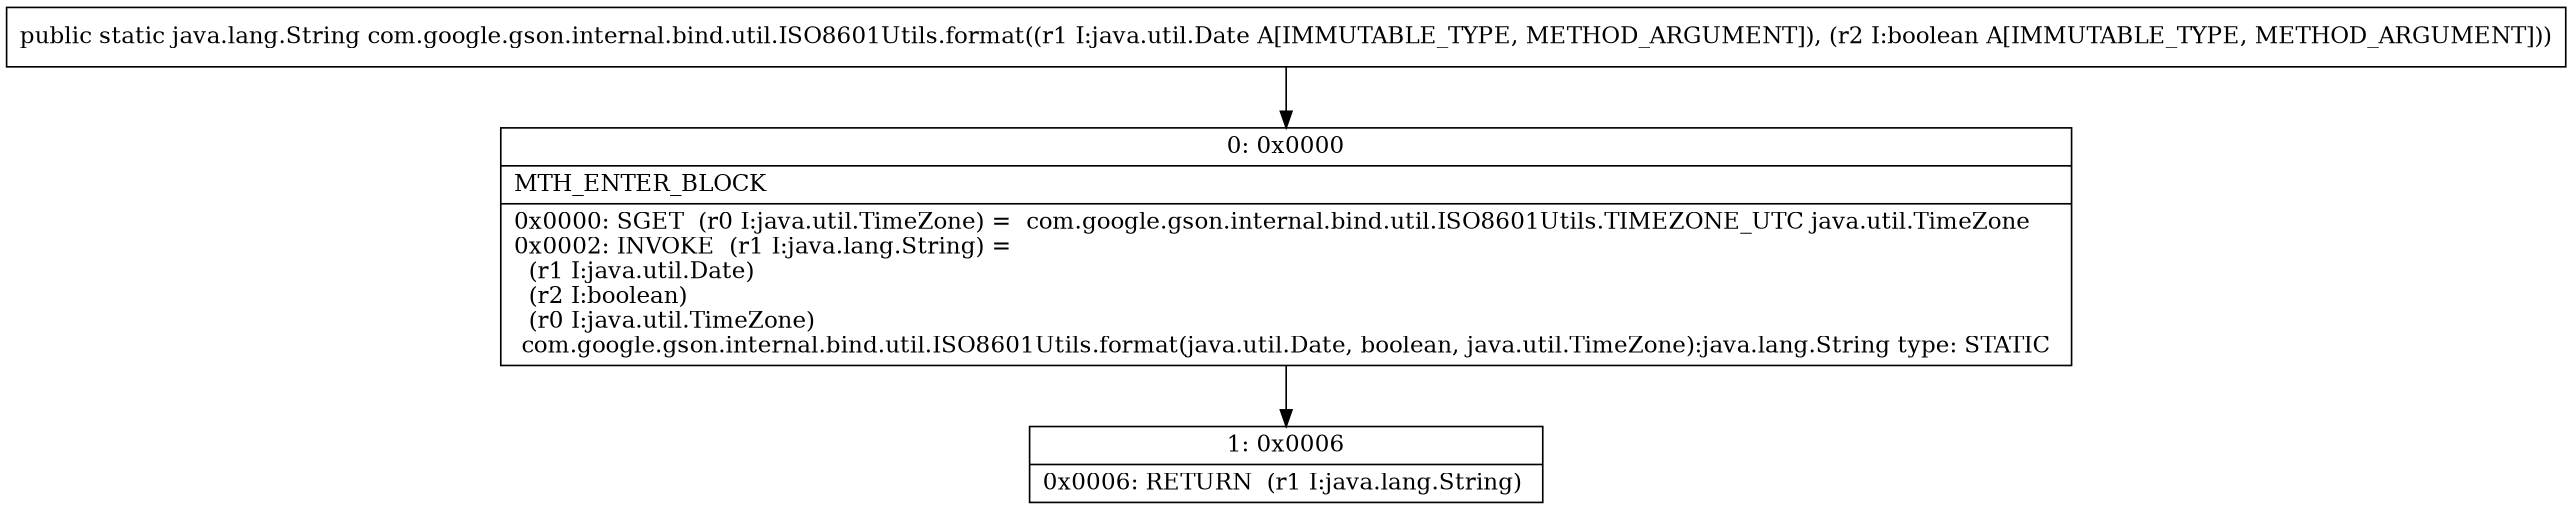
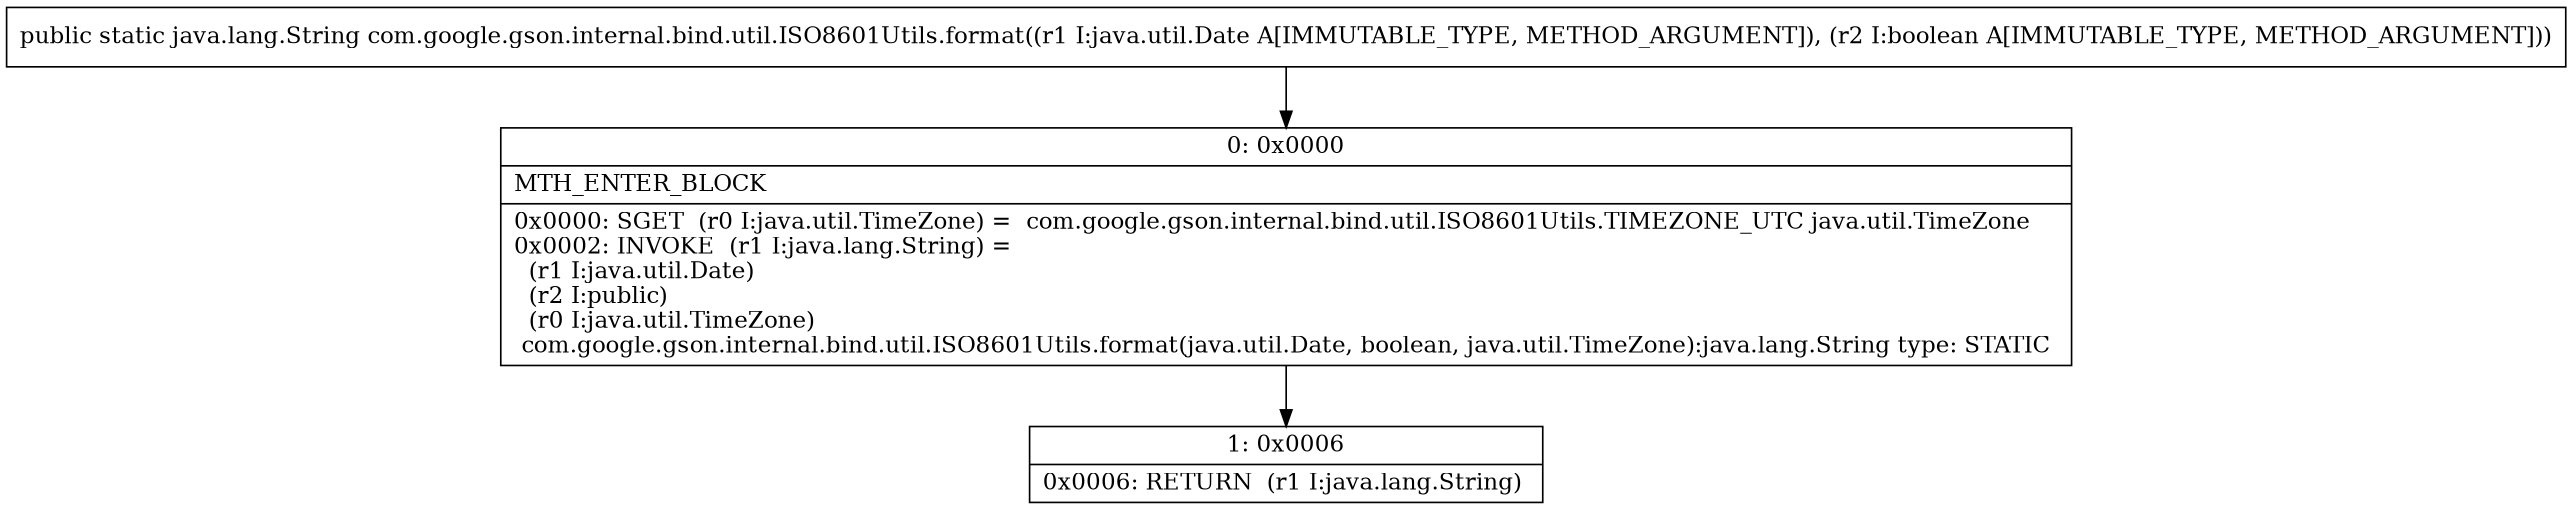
(601, 296) -> (592, 296)
